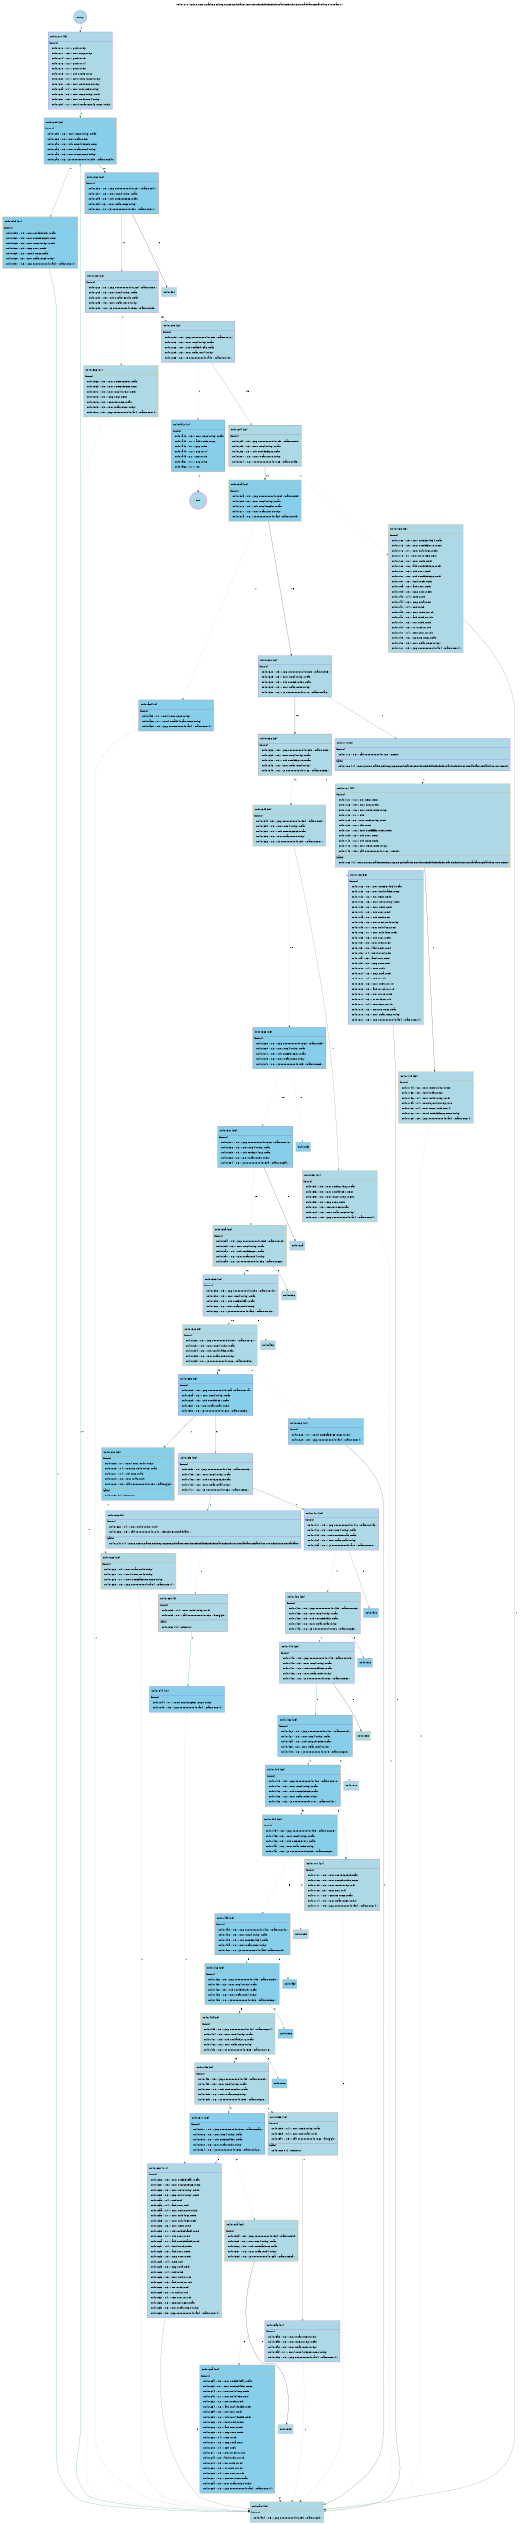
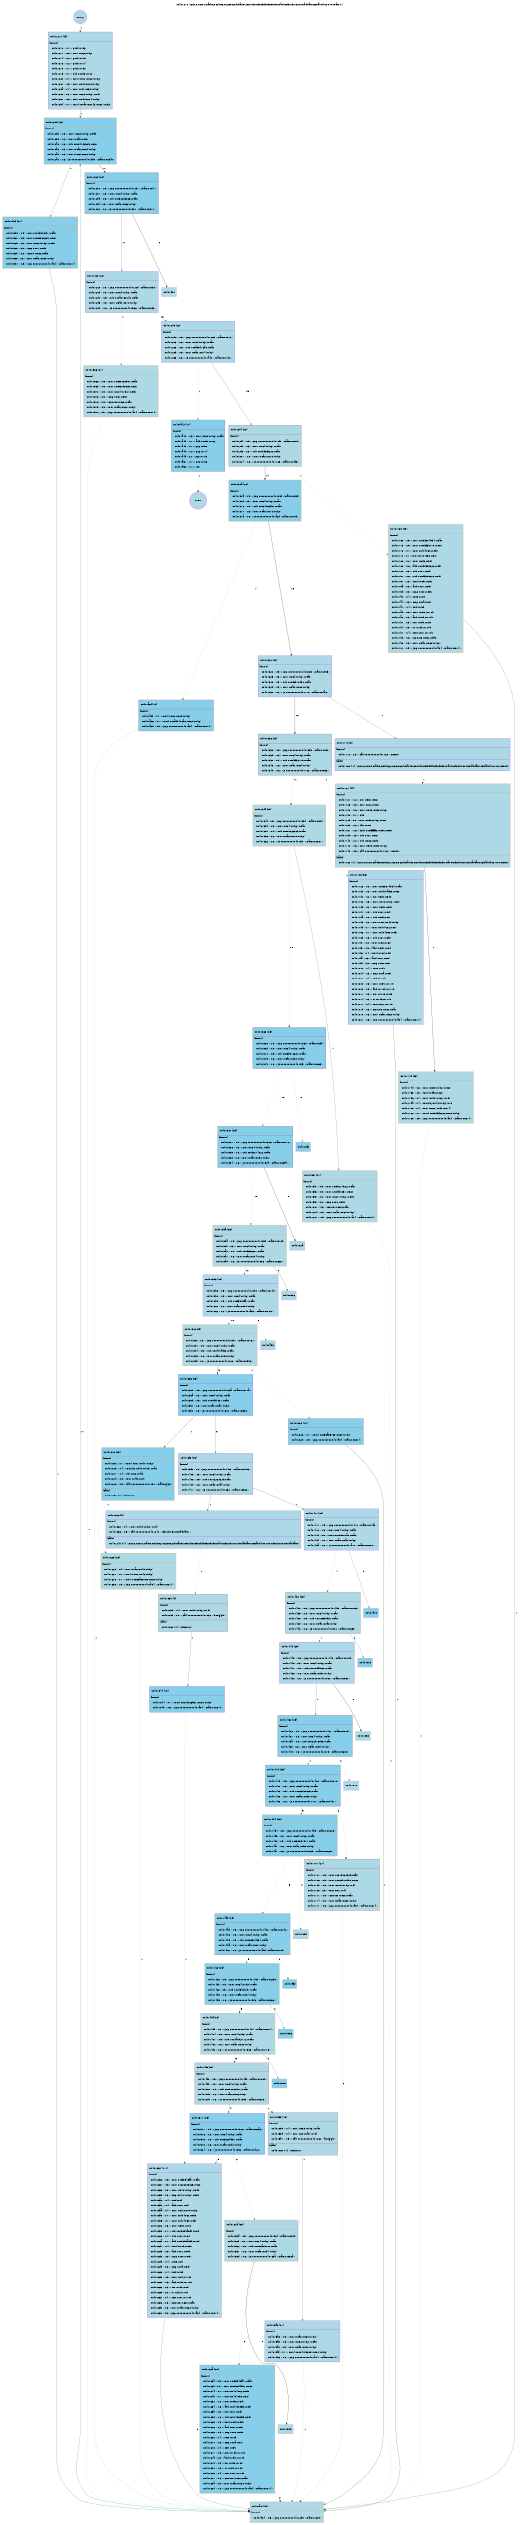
(198, 501) -> (198, 501)
